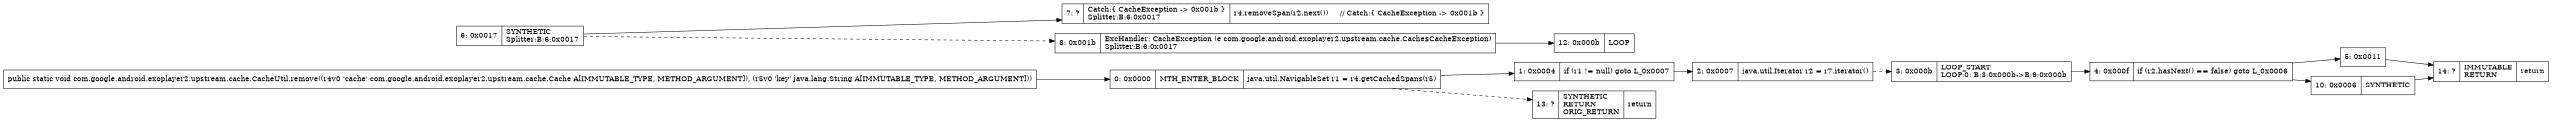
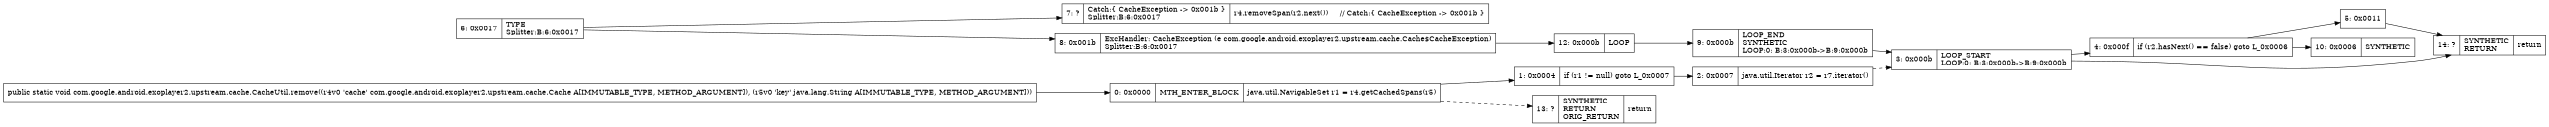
(529, 32) -> (516, 25)
(817, 39) -> (817, 34)
none -> (1783, 43)
(2488, 67) -> (2487, 41)
(2422, 79) -> (2259, 68)
